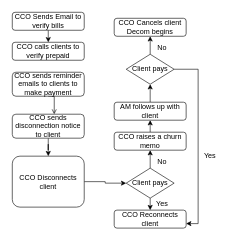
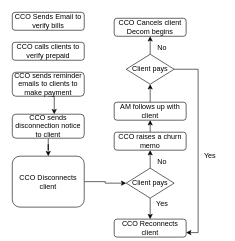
(48, 36) -> none
(54, 110) -> (54, 108)
(150, 219) -> (150, 228)
